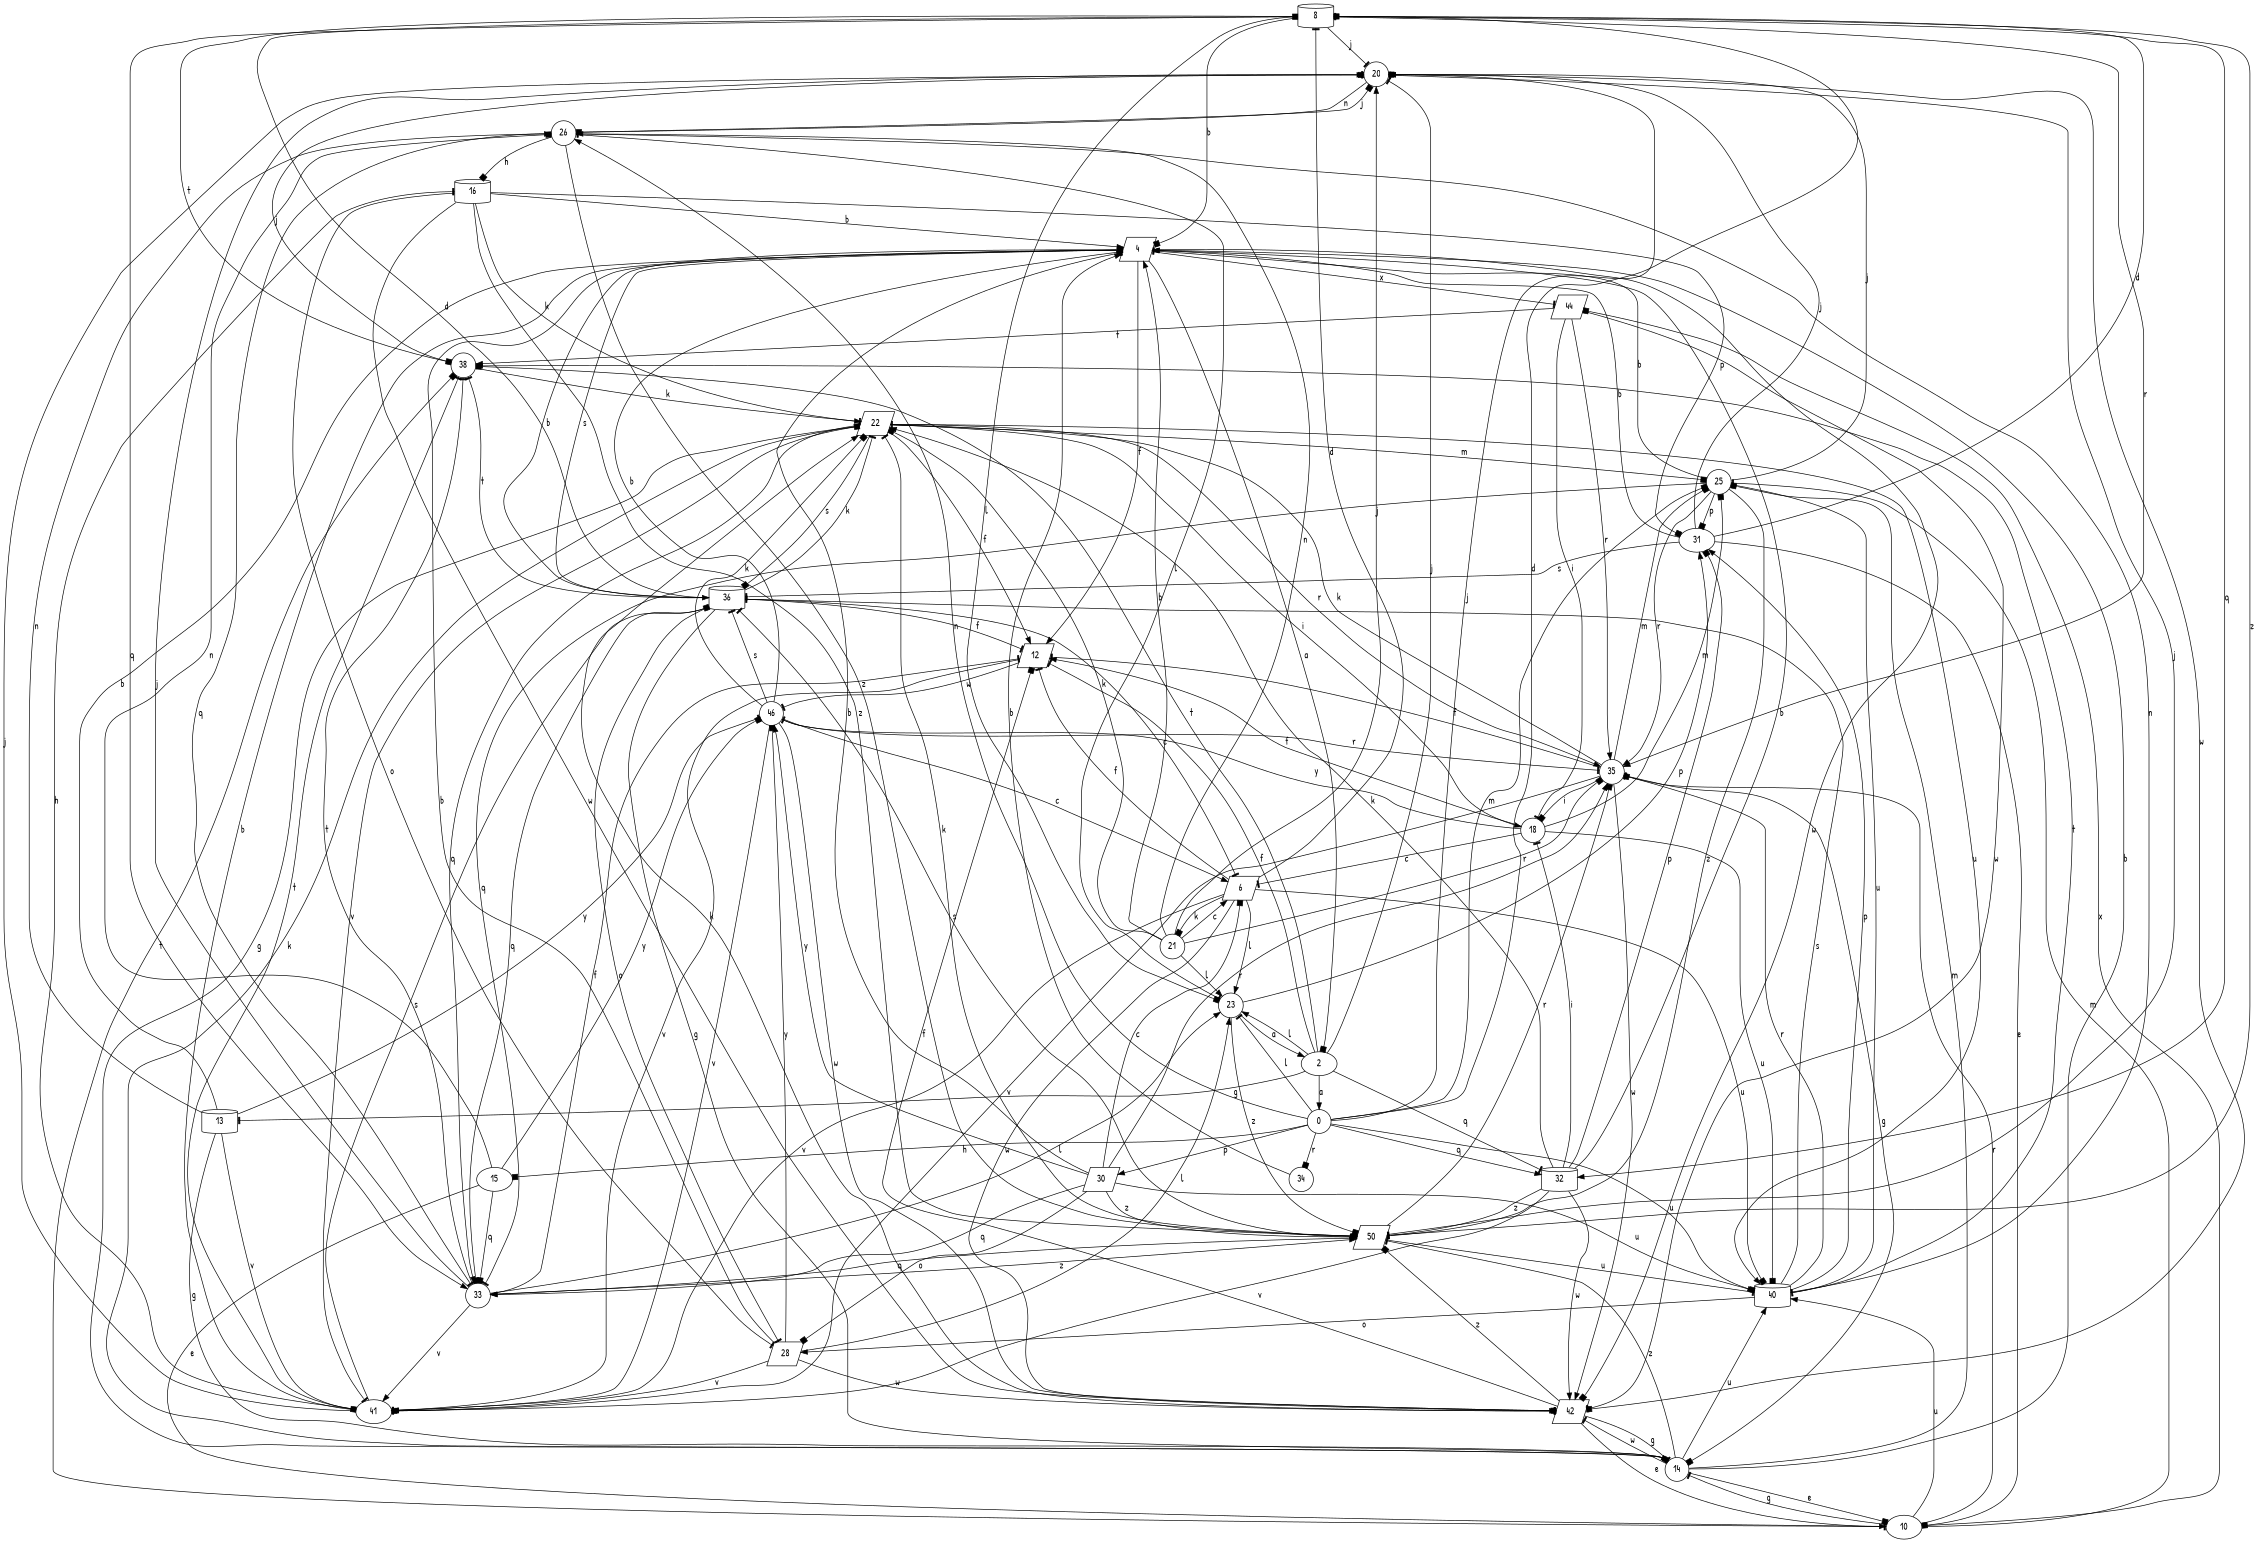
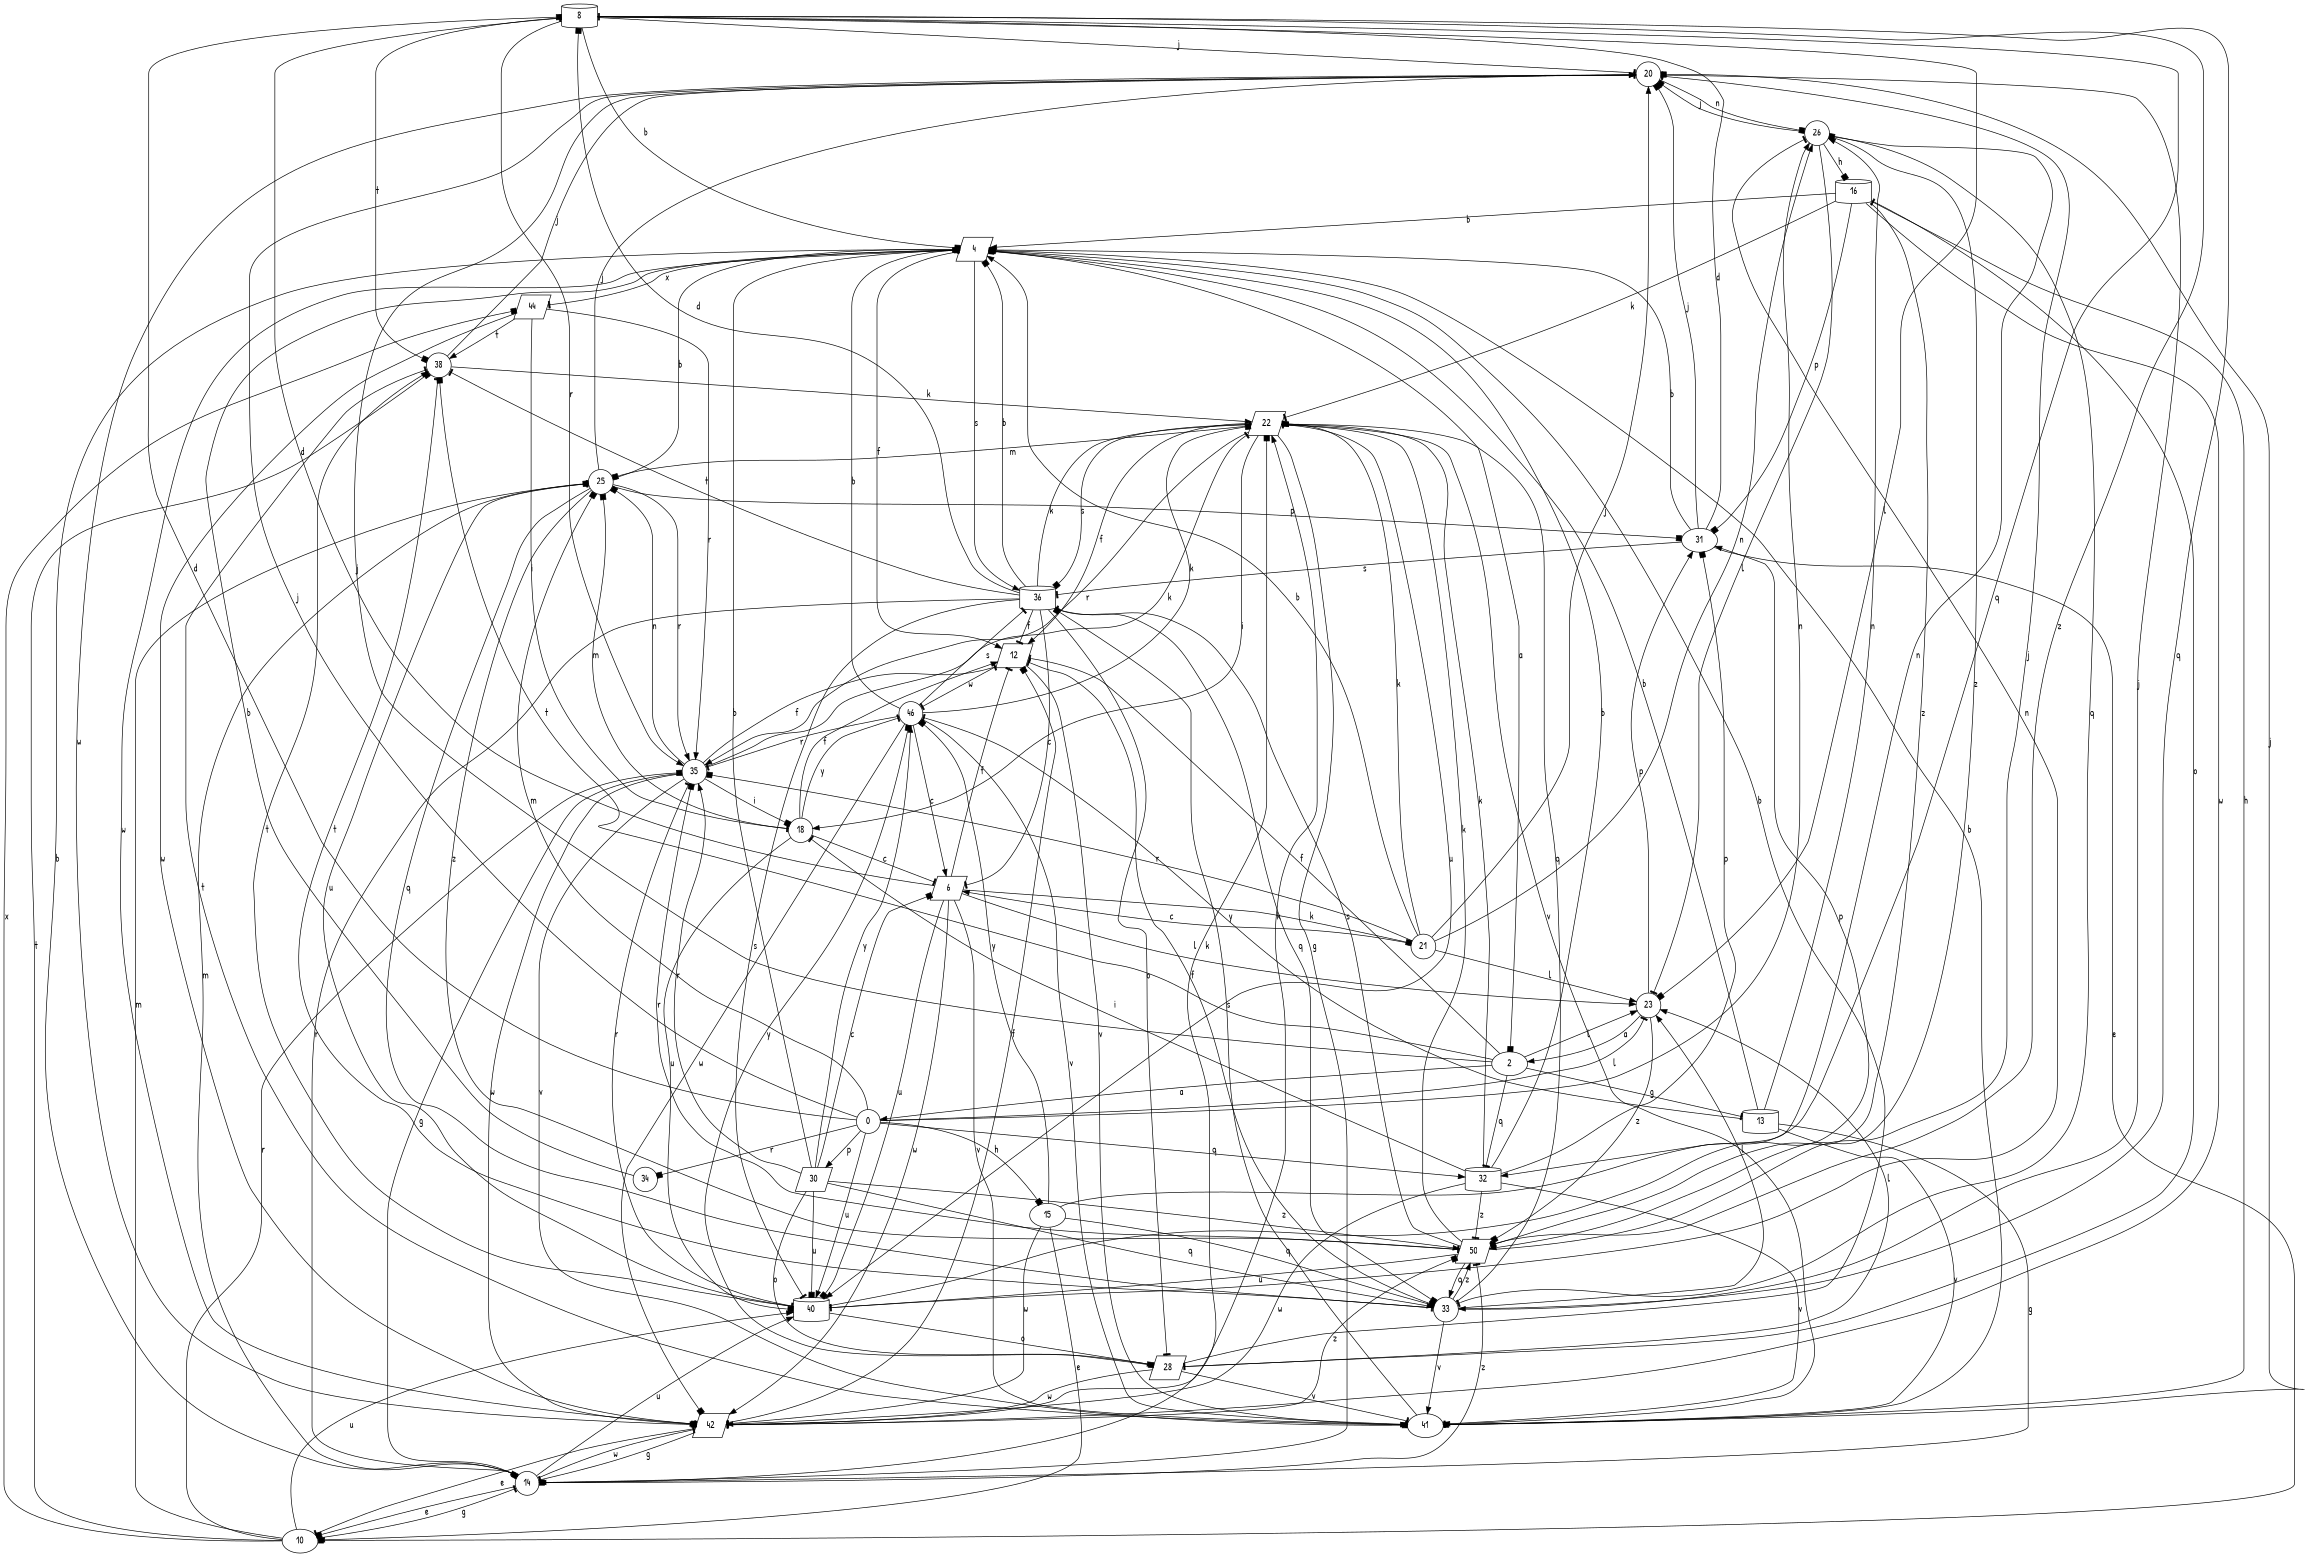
(1597, 617) -> (764, 885)
(1644, 627) -> (655, 627)
(474, 753) -> (1546, 783)
(696, 1035) -> (317, 1035)
none -> (974, 1392)
